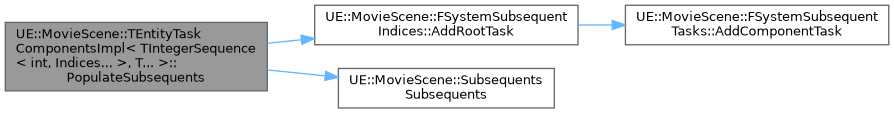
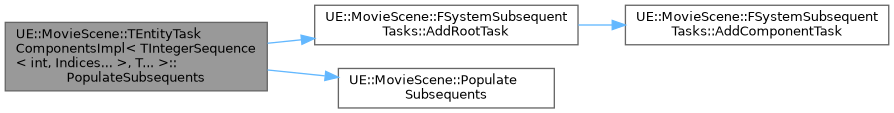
(446, 25) -> (446, 25)
(446, 88) -> (446, 88)
